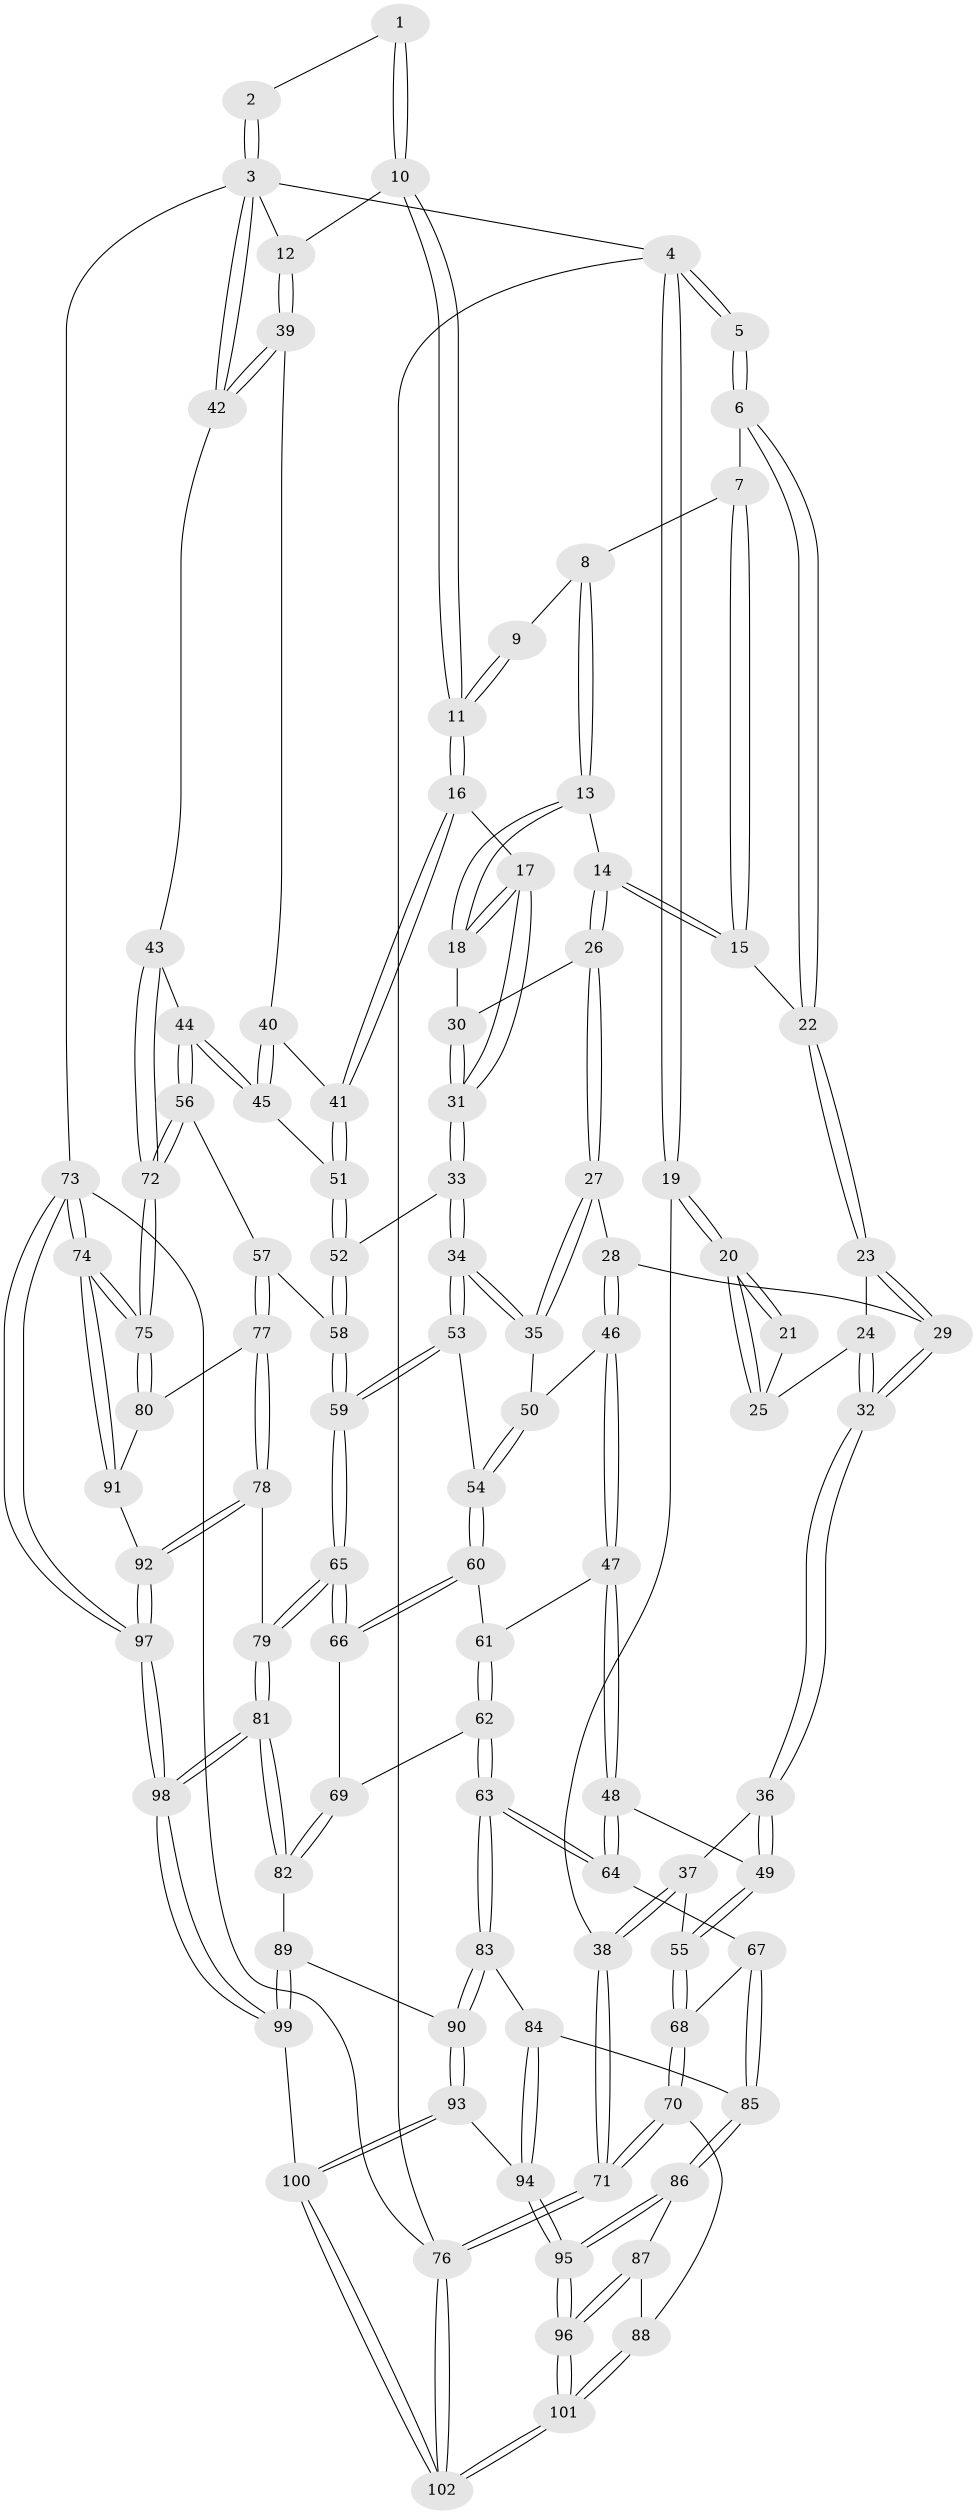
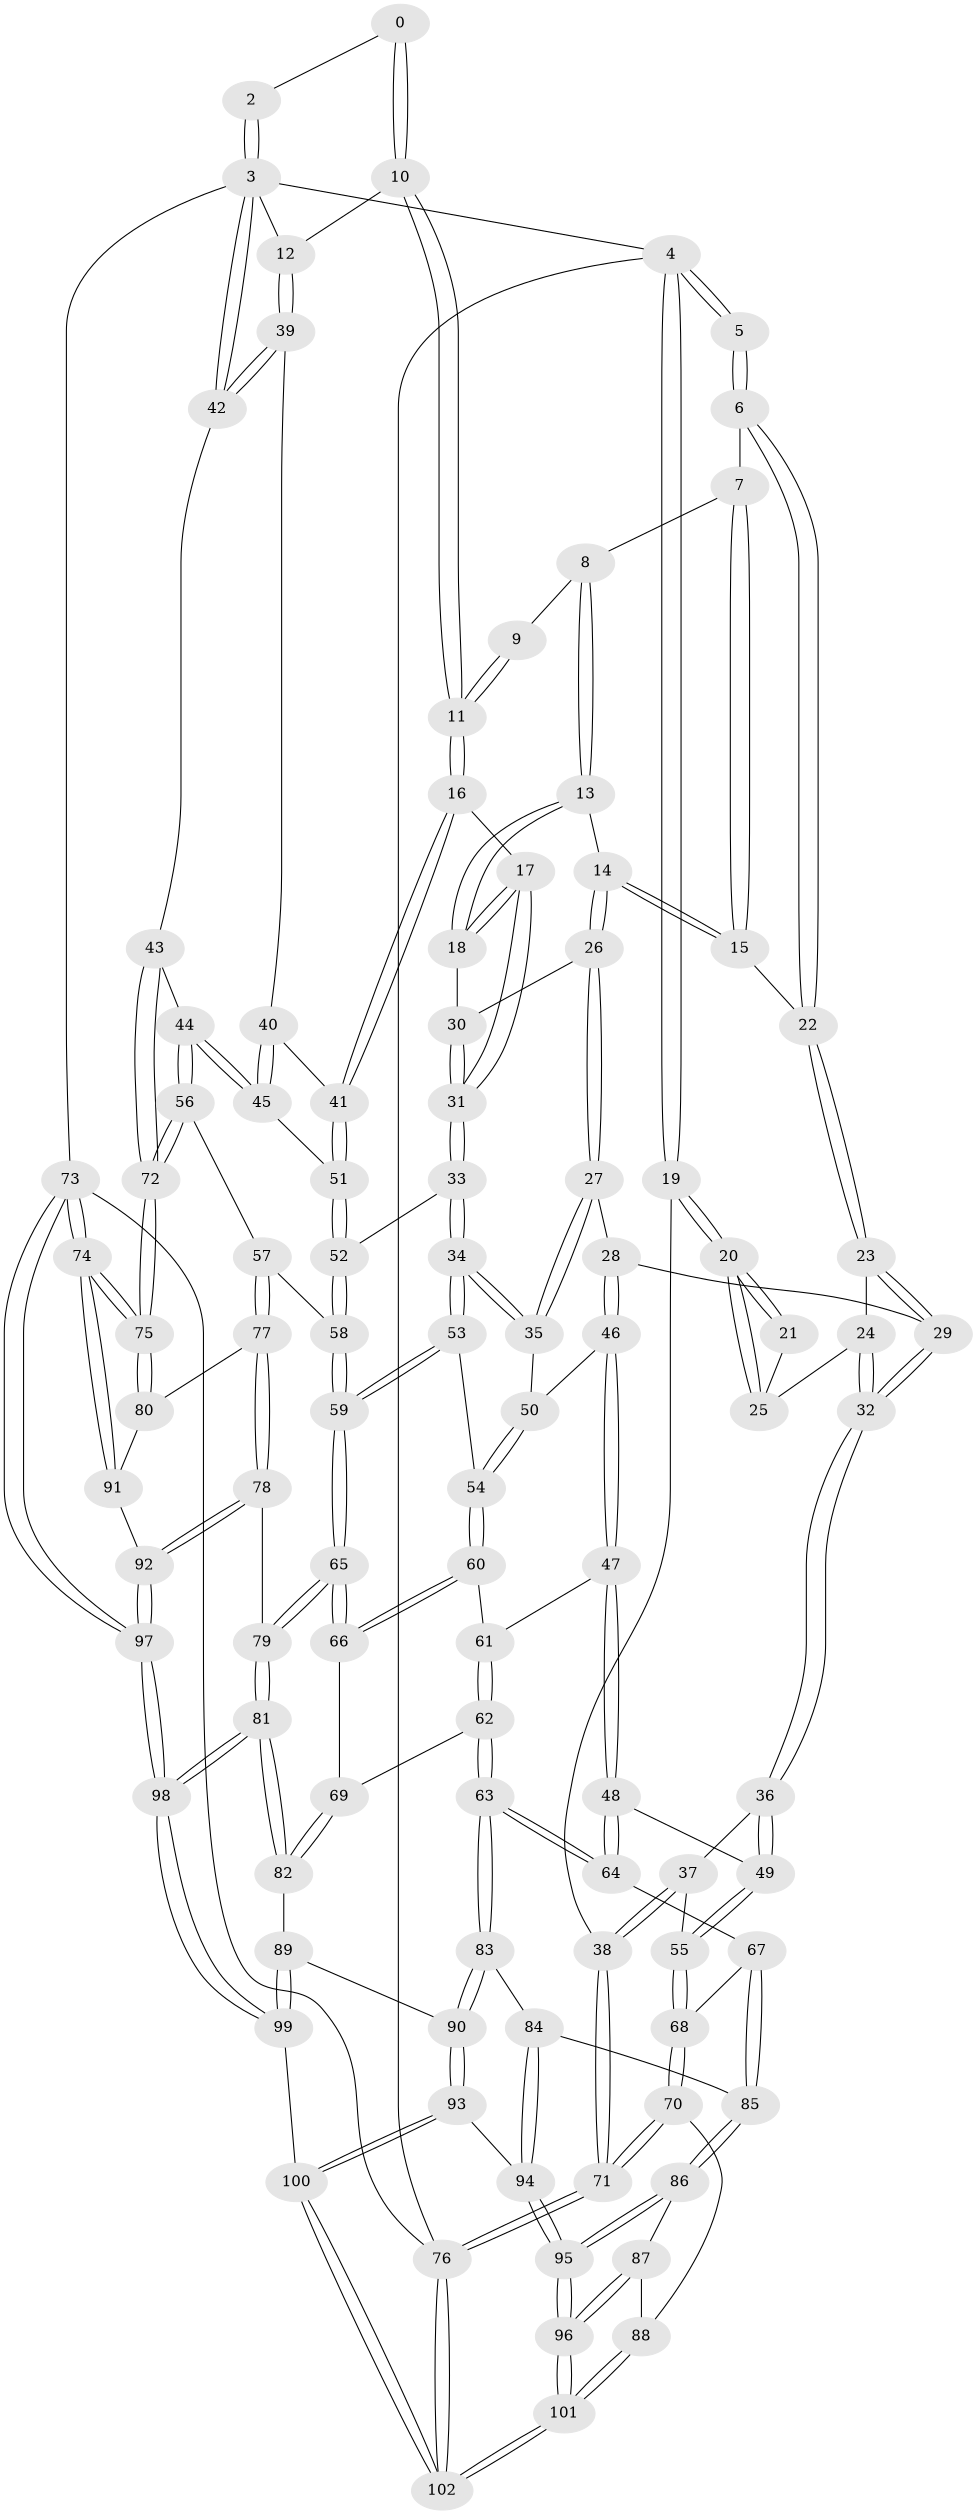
(400, 24) -> (400, 24)
